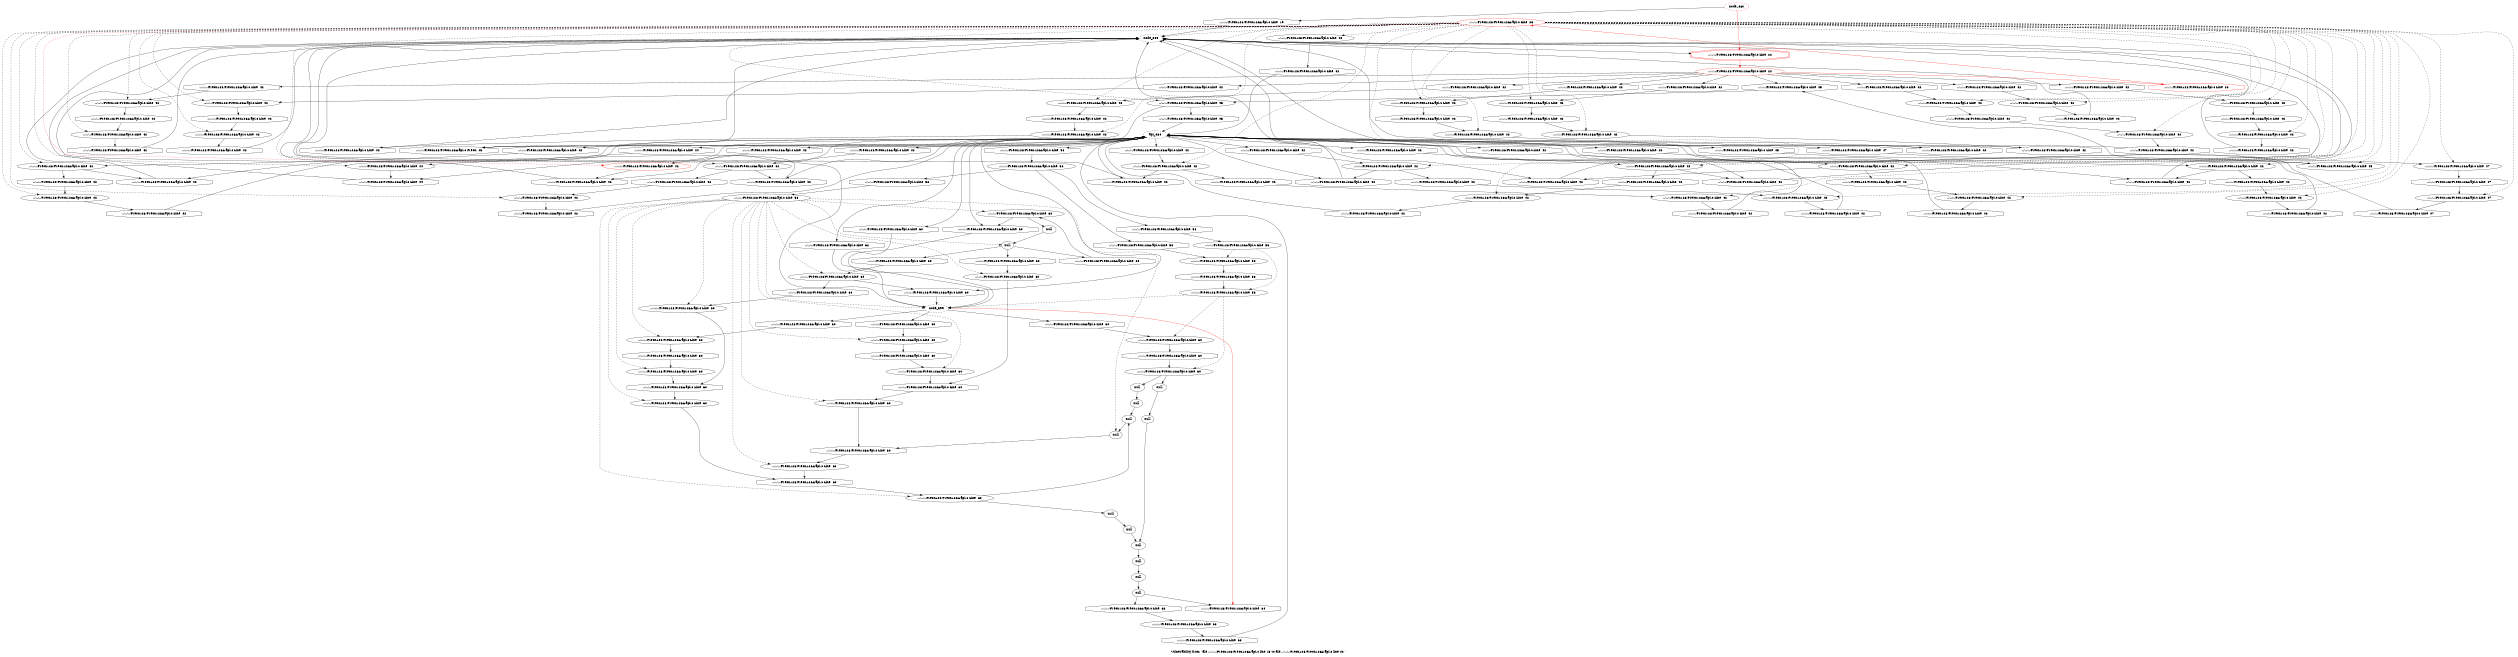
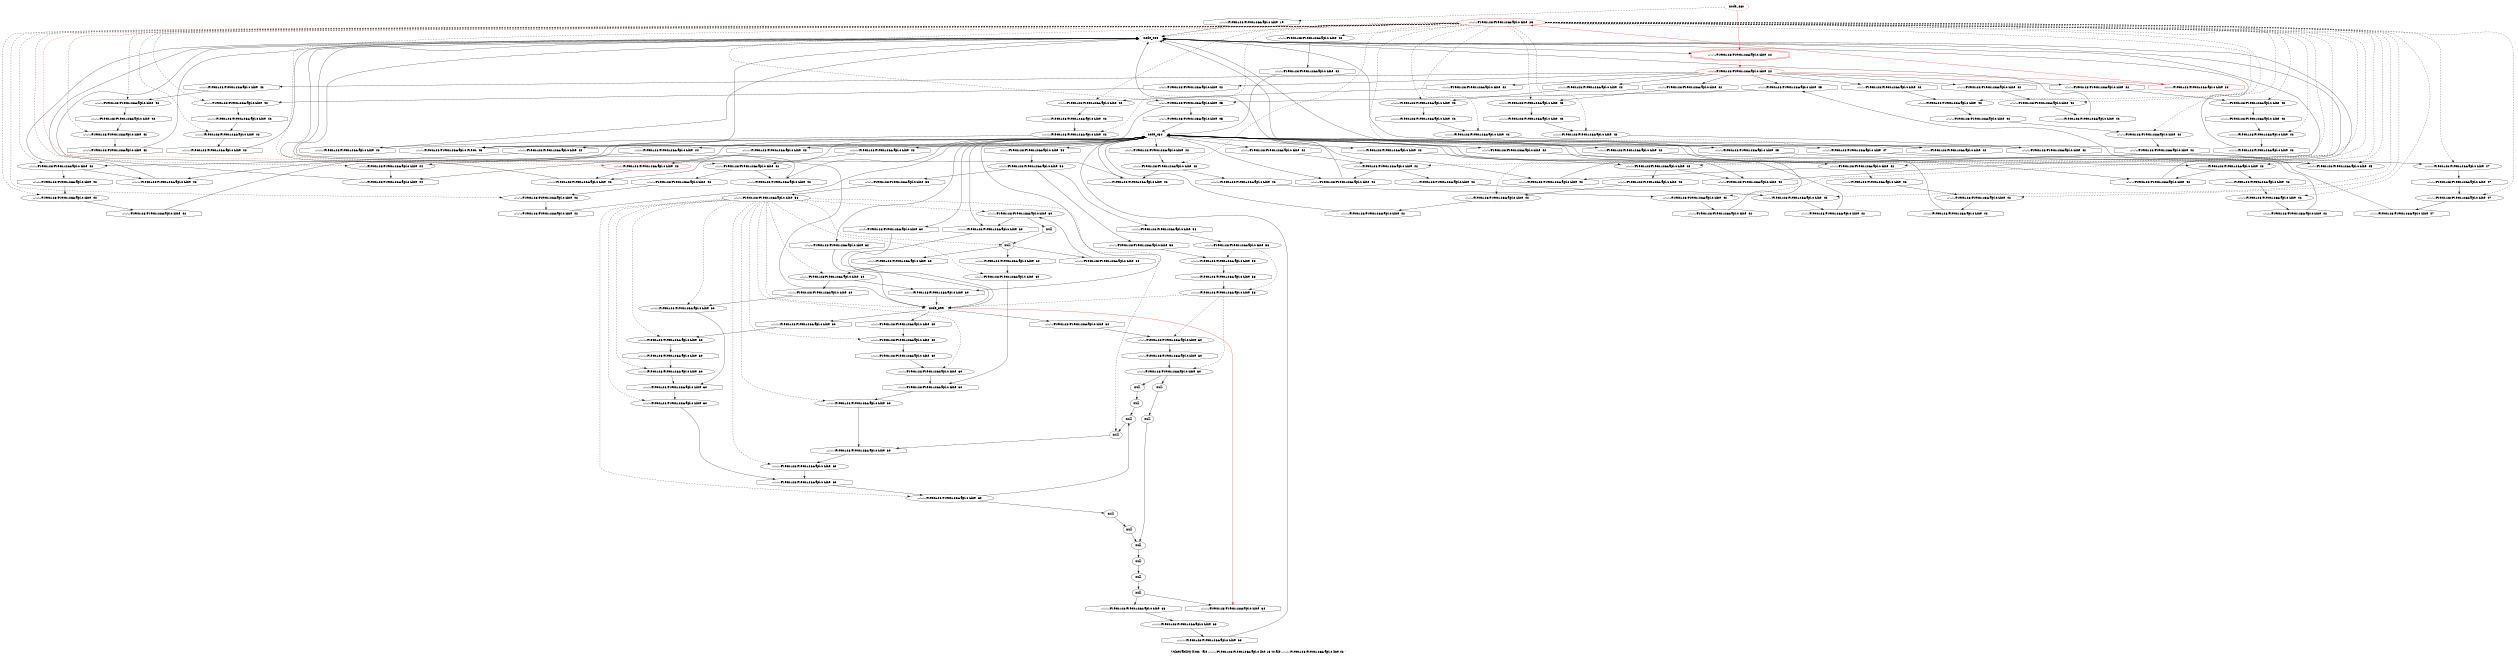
(1513, 14) -> (1513, 14)
(1151, 38) -> (1151, 38)
(1155, 135) -> (1155, 135)
